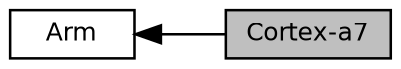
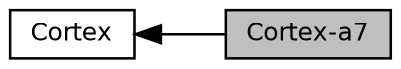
(72, 34) -> (72, 34)
